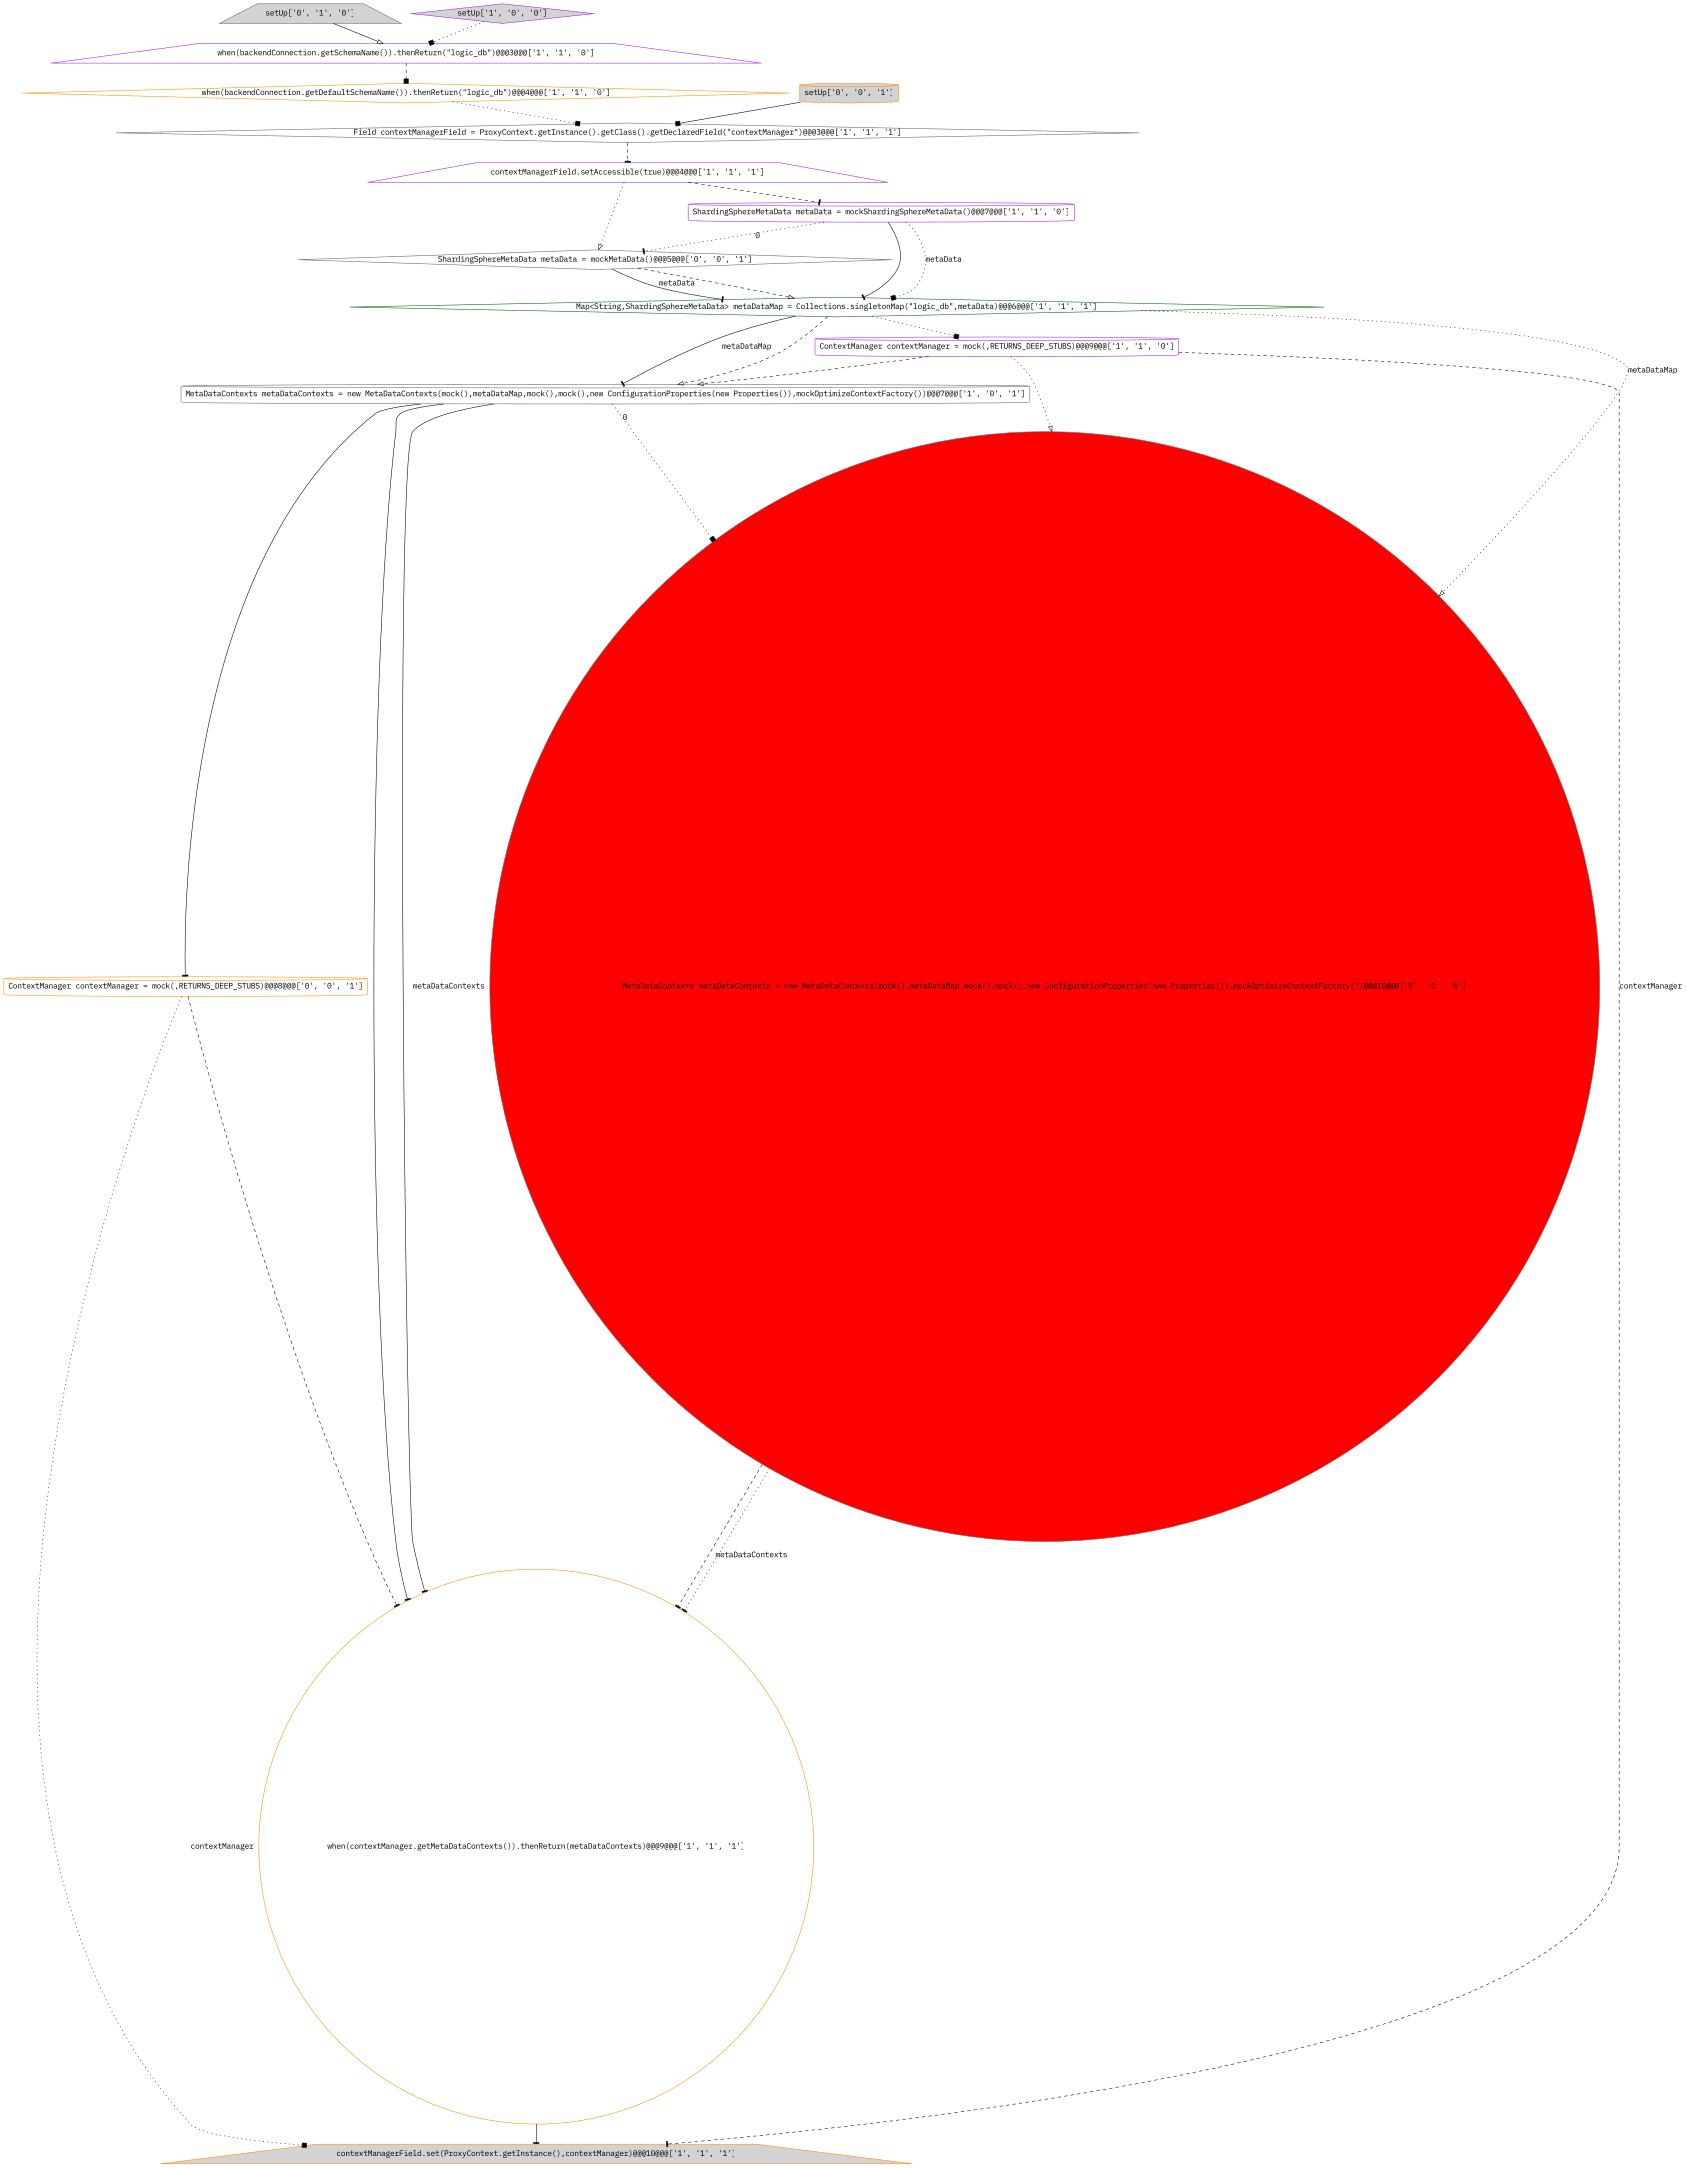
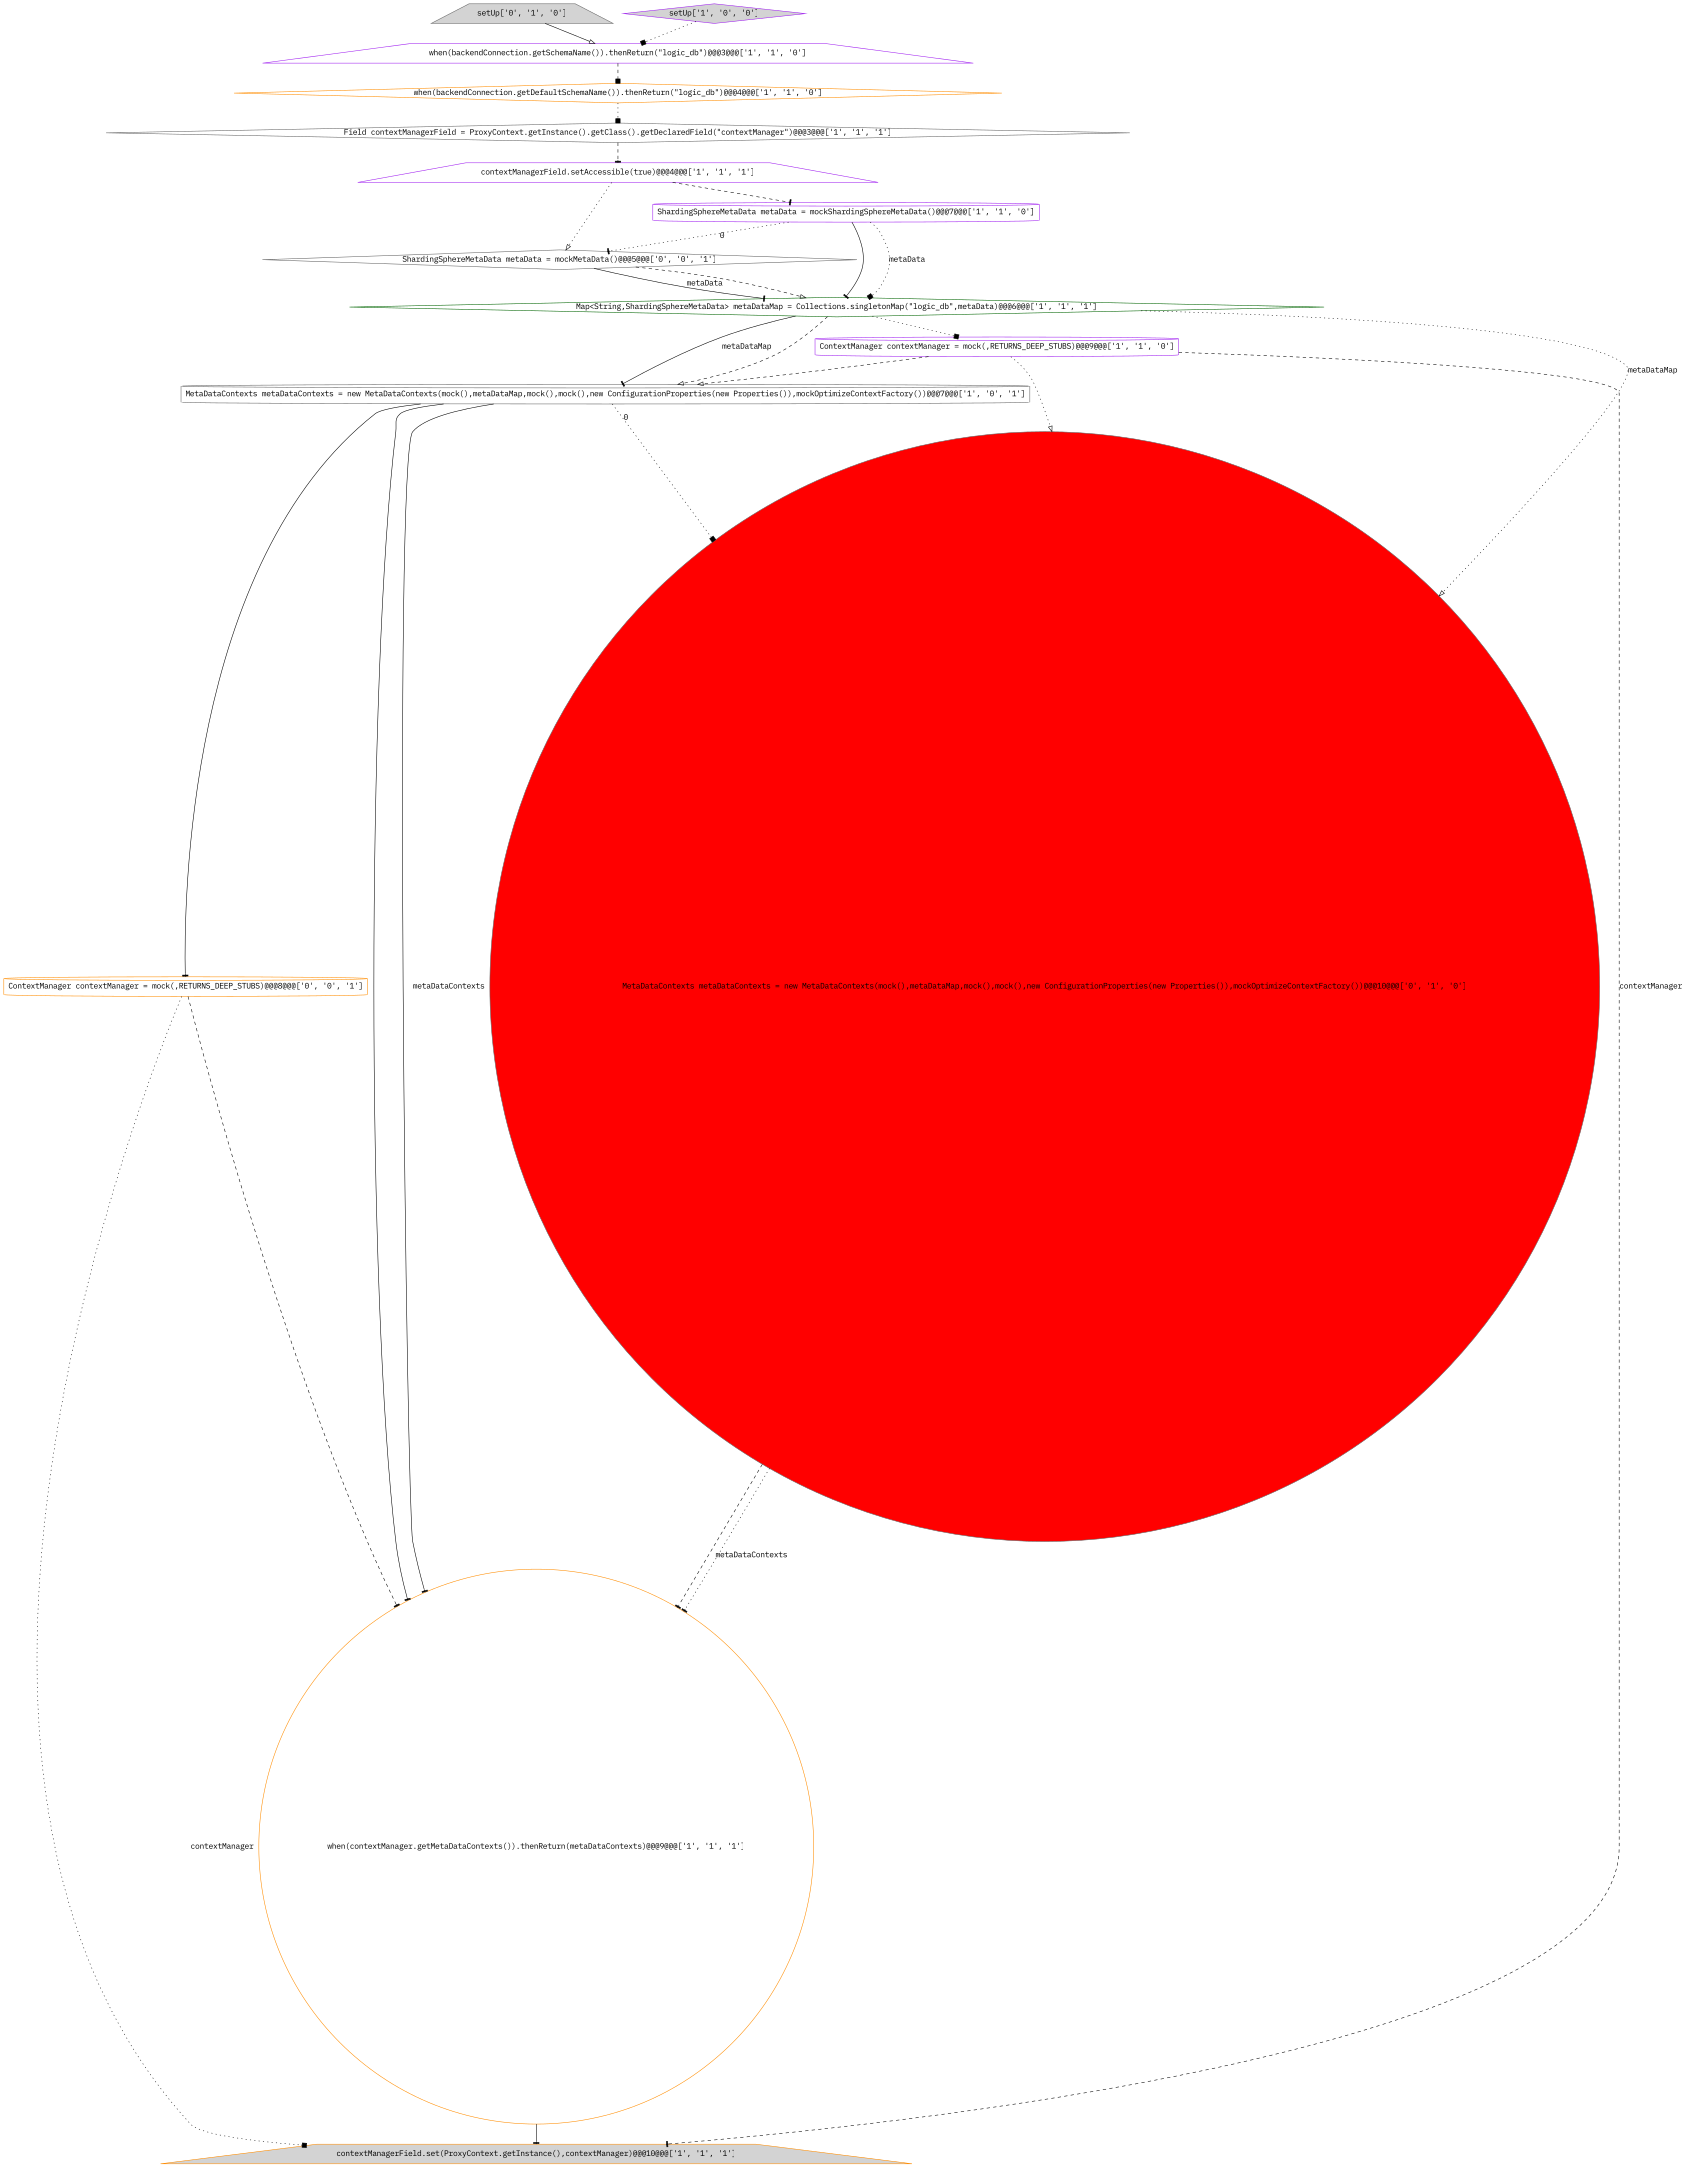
(849, 93) -> none
